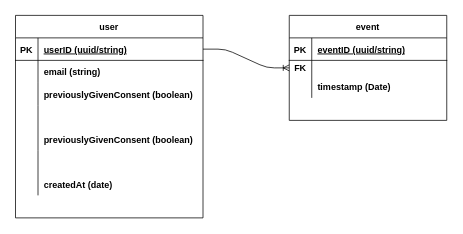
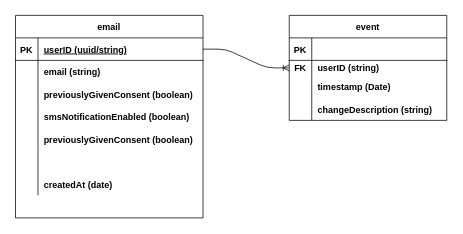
(109, 27) -> (109, 27)
(379, 49) -> none
none -> (379, 68)
none -> (379, 109)
none -> (120, 117)
